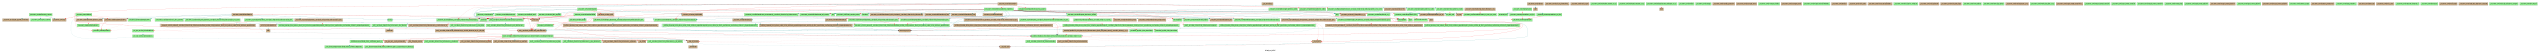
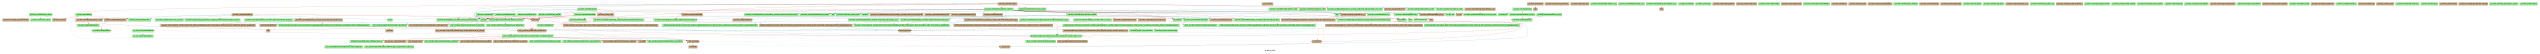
(836, 20) -> none
